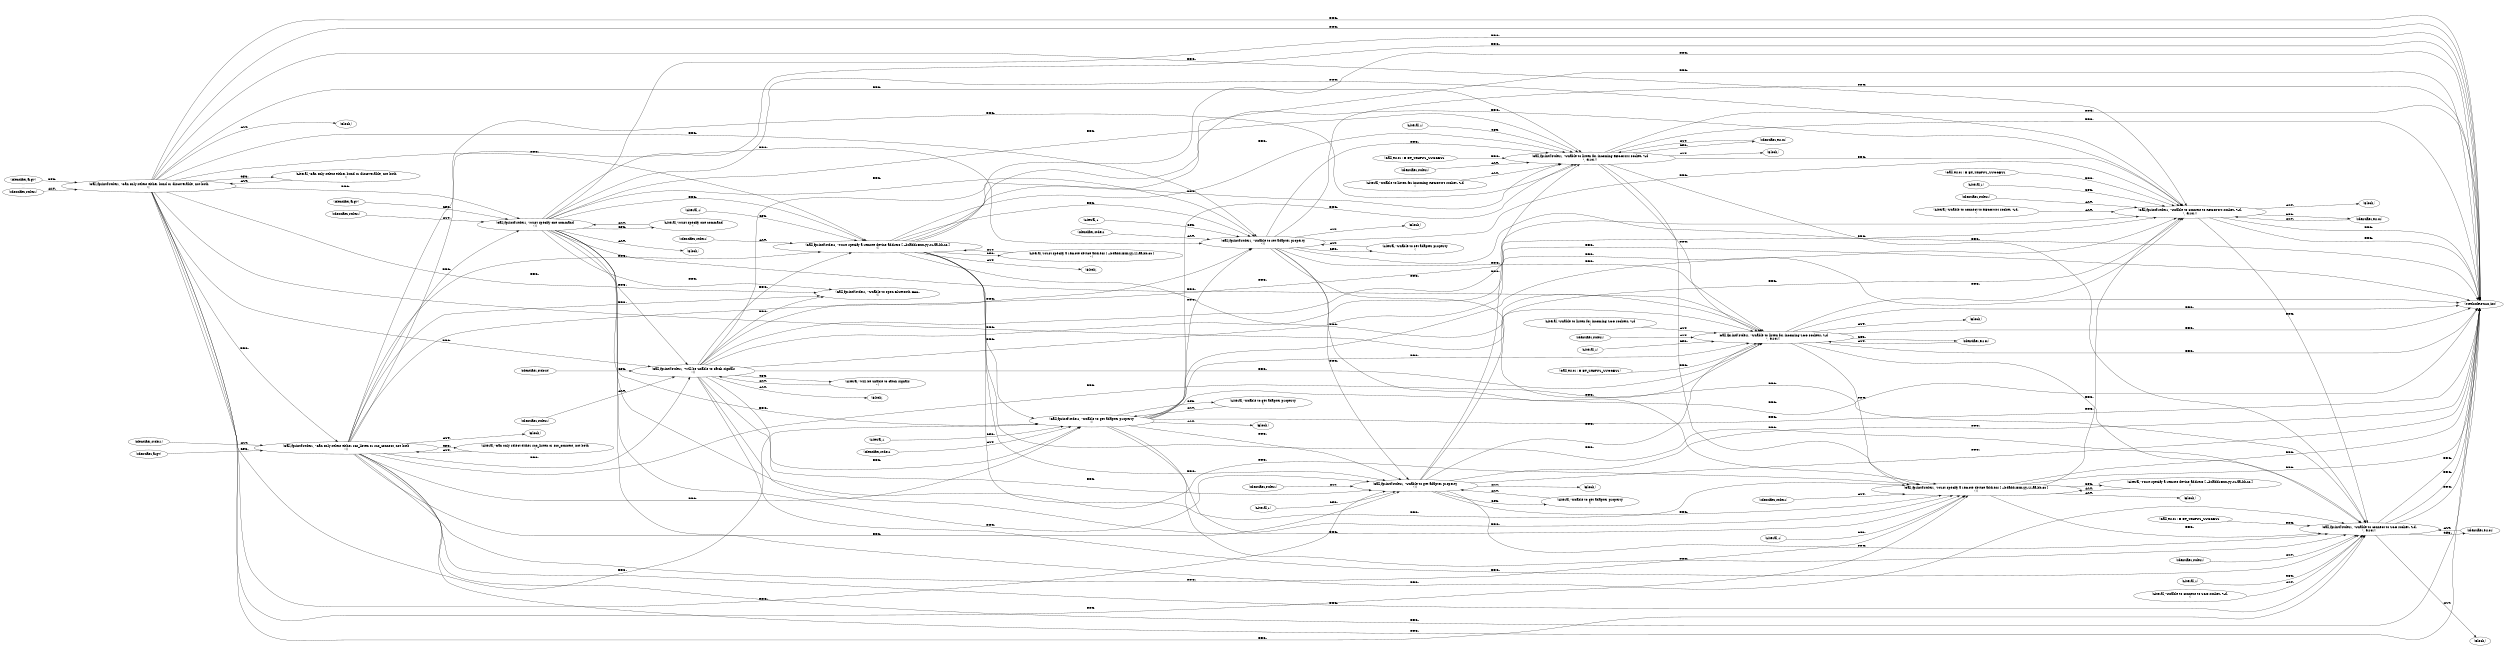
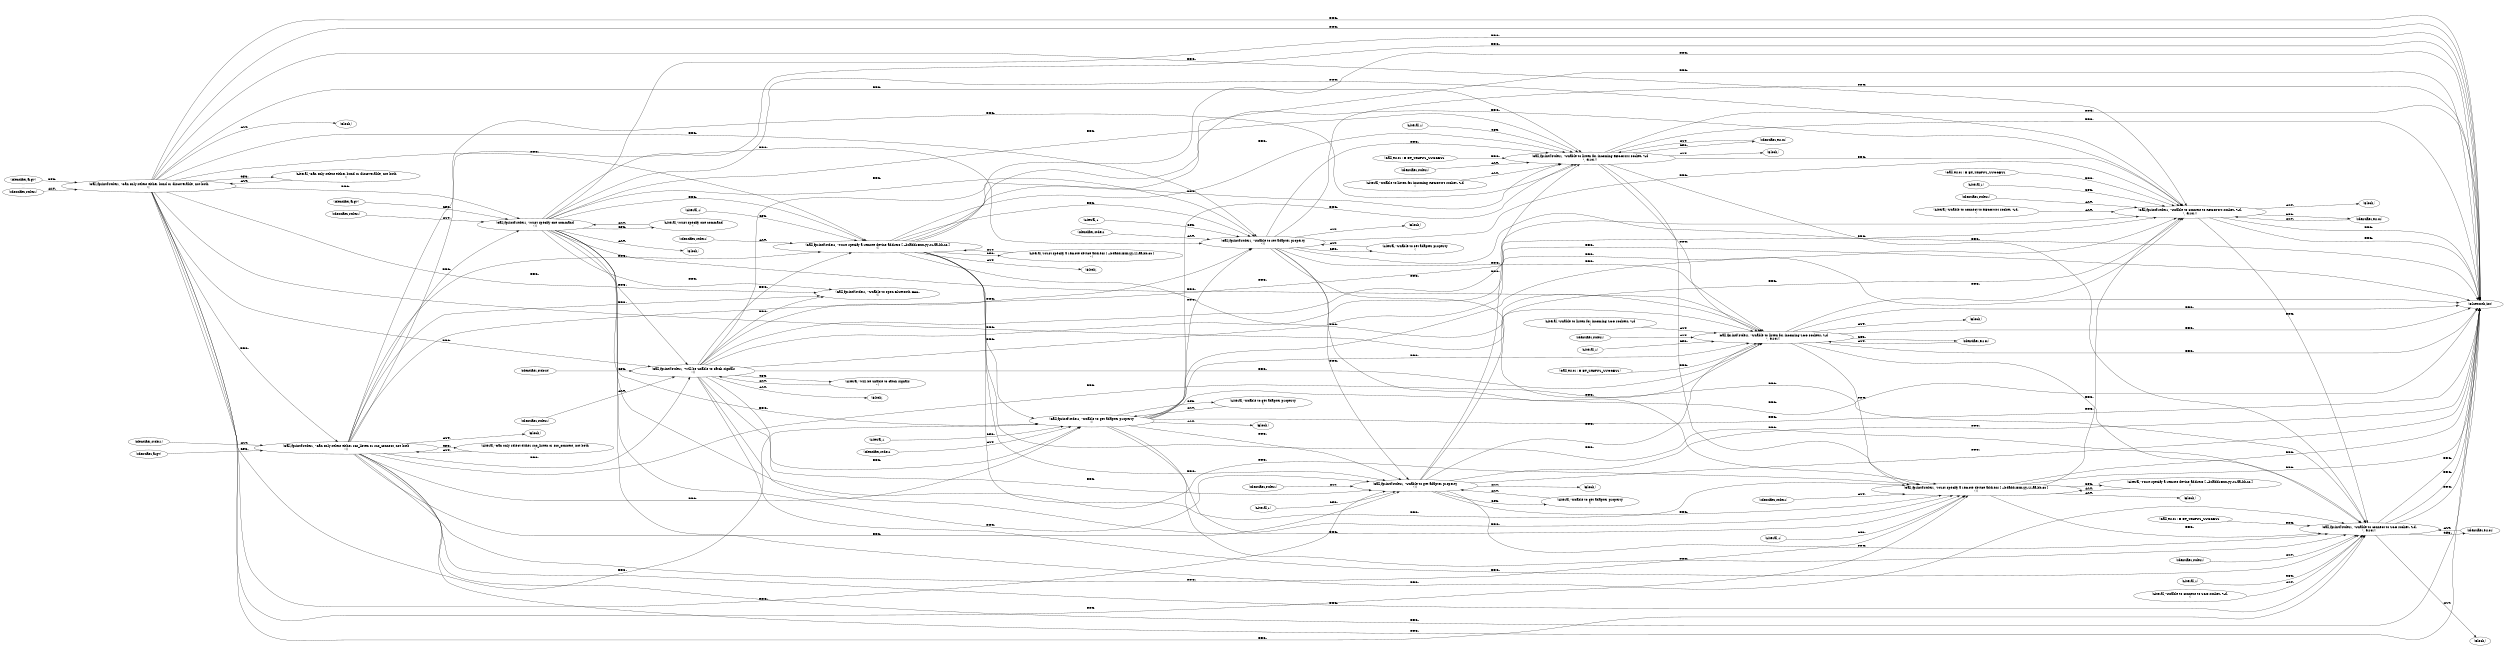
(2480, 304) -> (2480, 304)
